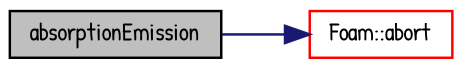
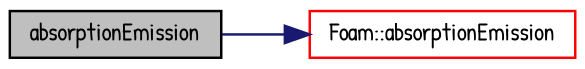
(381, 34) -> (442, 34)
